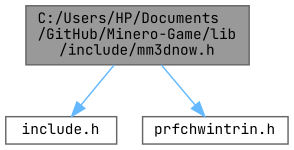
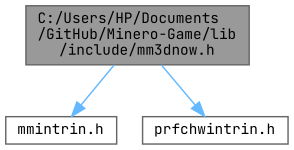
(61, 130) -> (61, 130)
